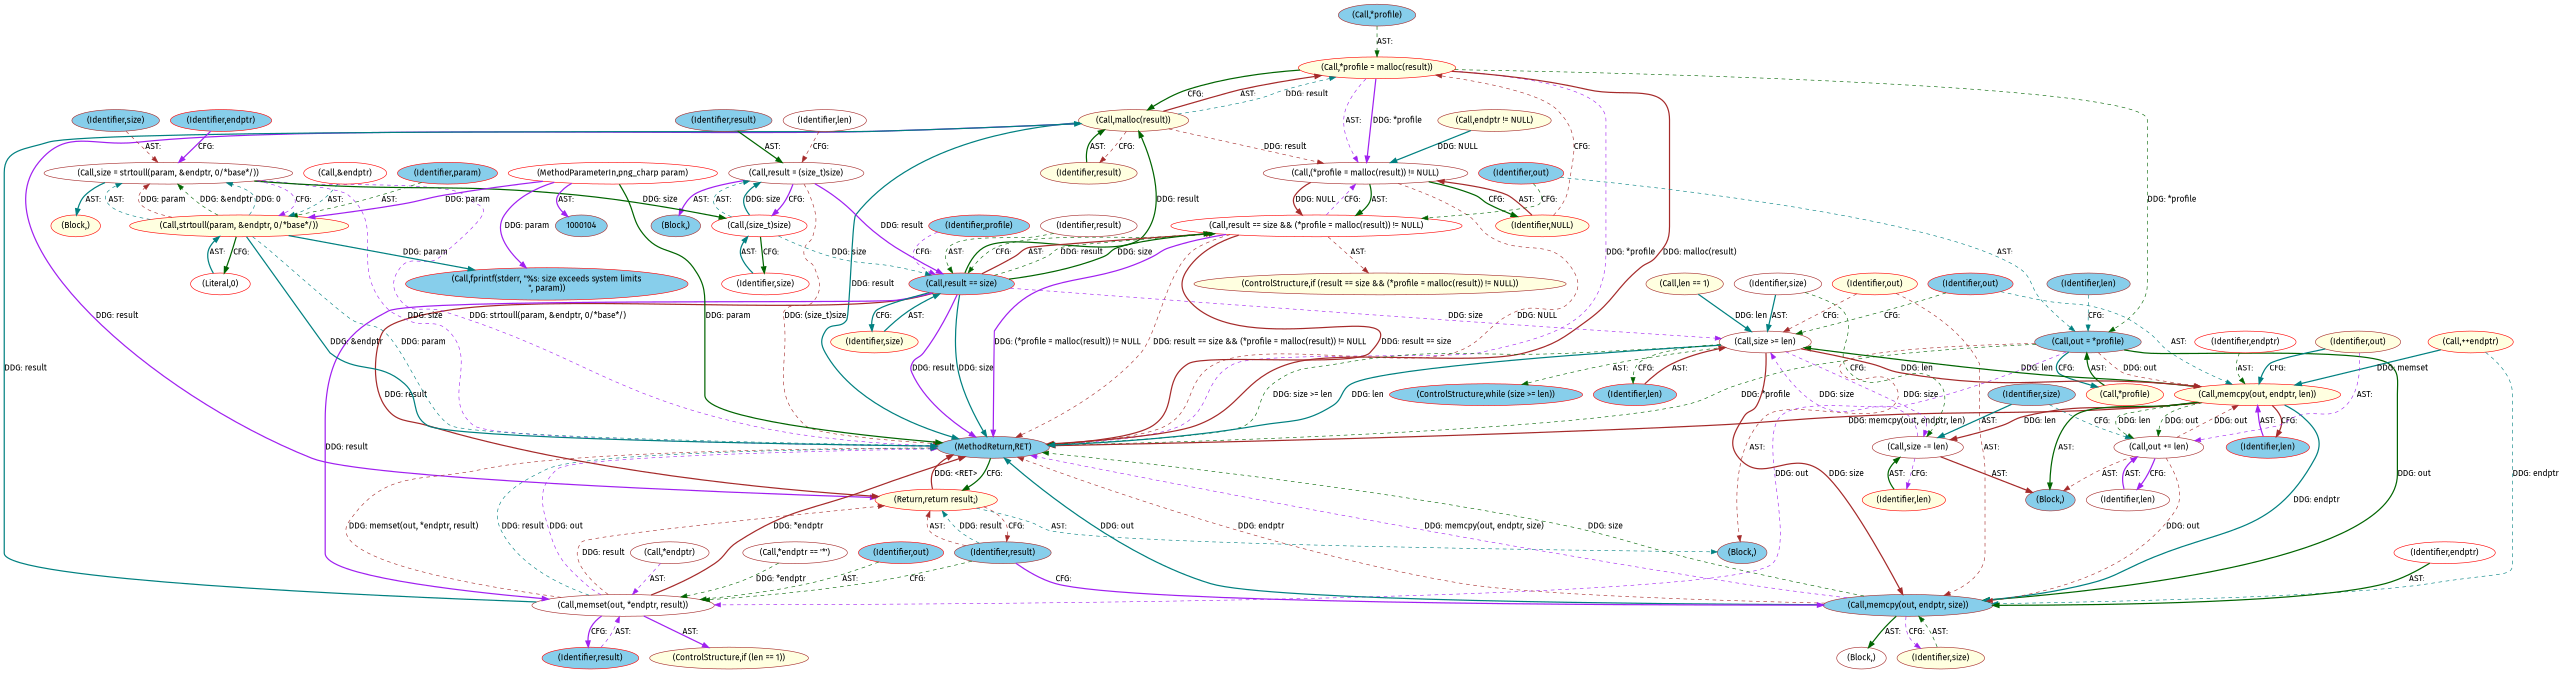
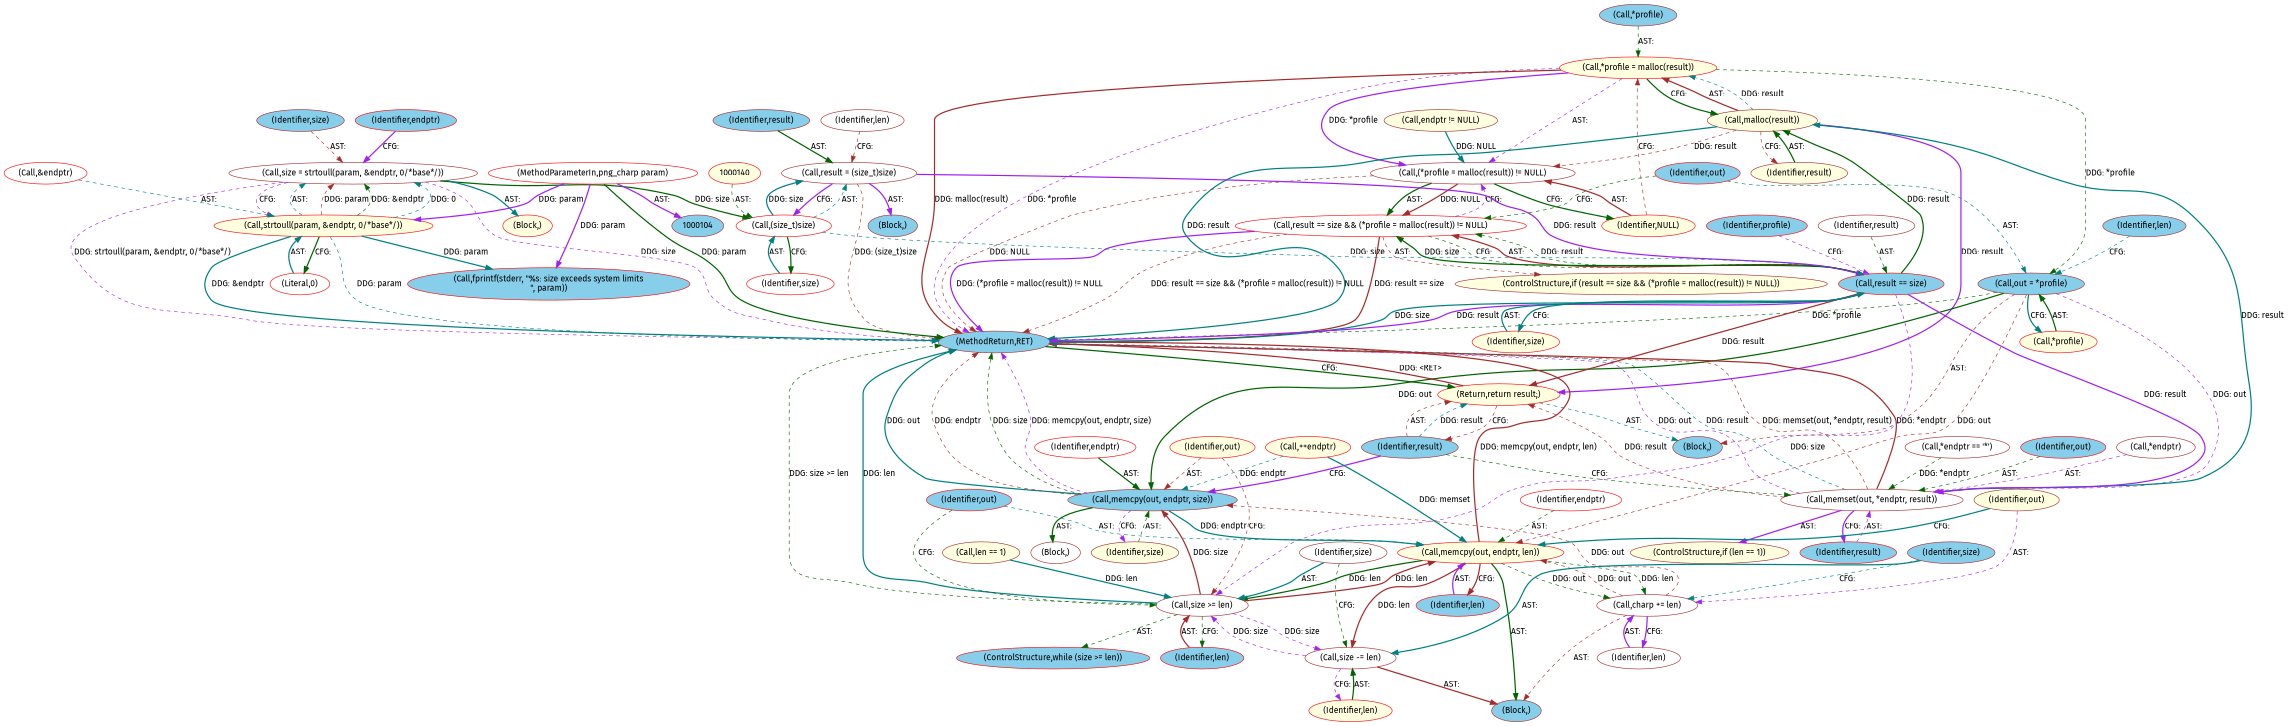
(448, 173) -> none
none -> (735, 173)
(2159, 447) -> (1647, 605)
(2198, 541) -> (1290, 540)
